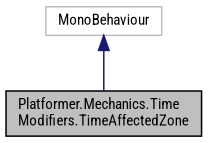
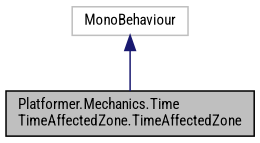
(104, 114) -> (130, 114)
